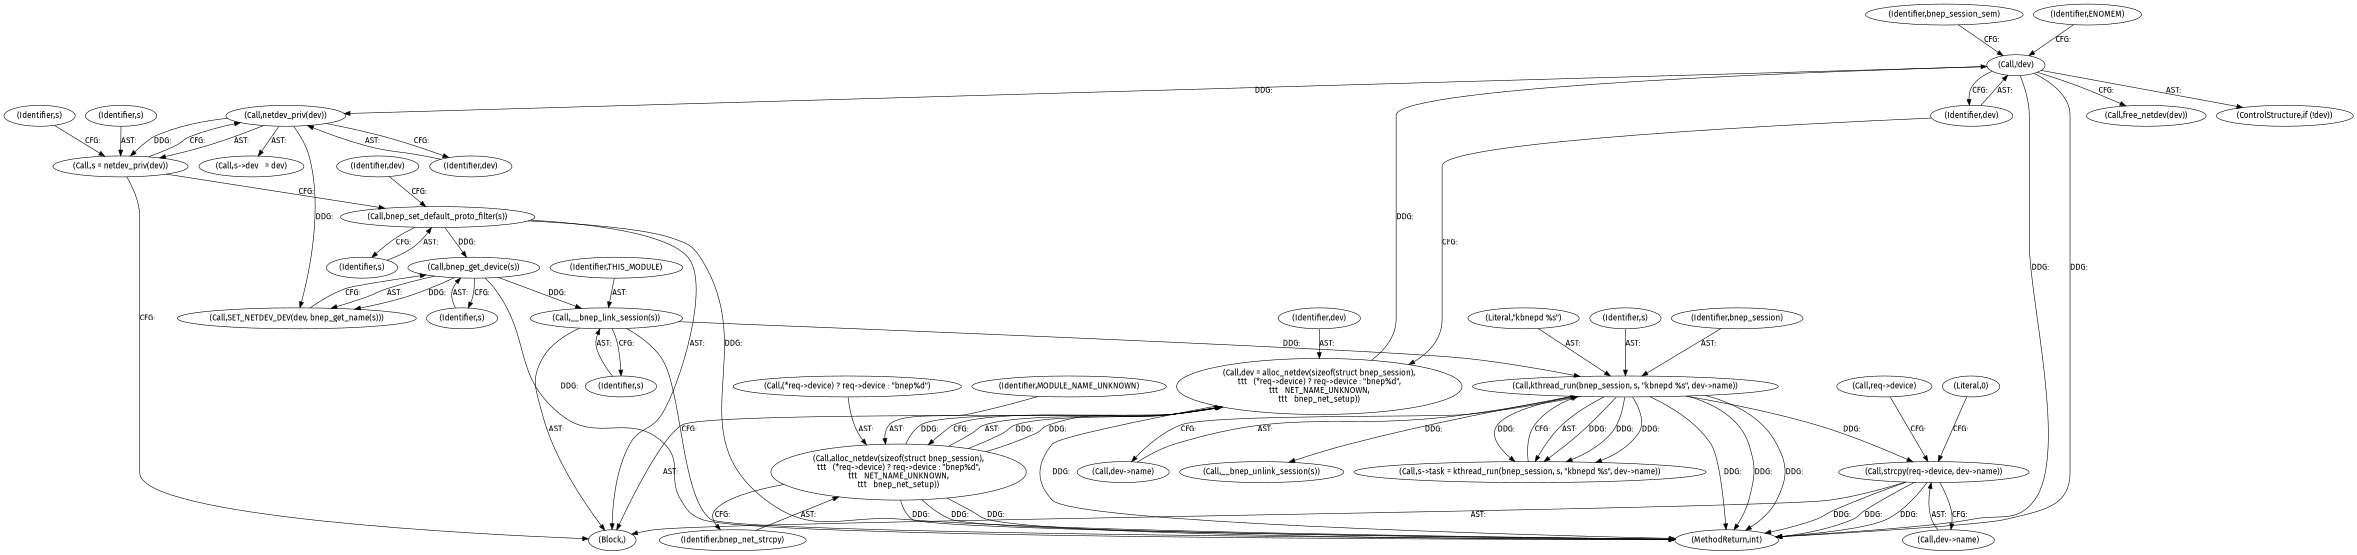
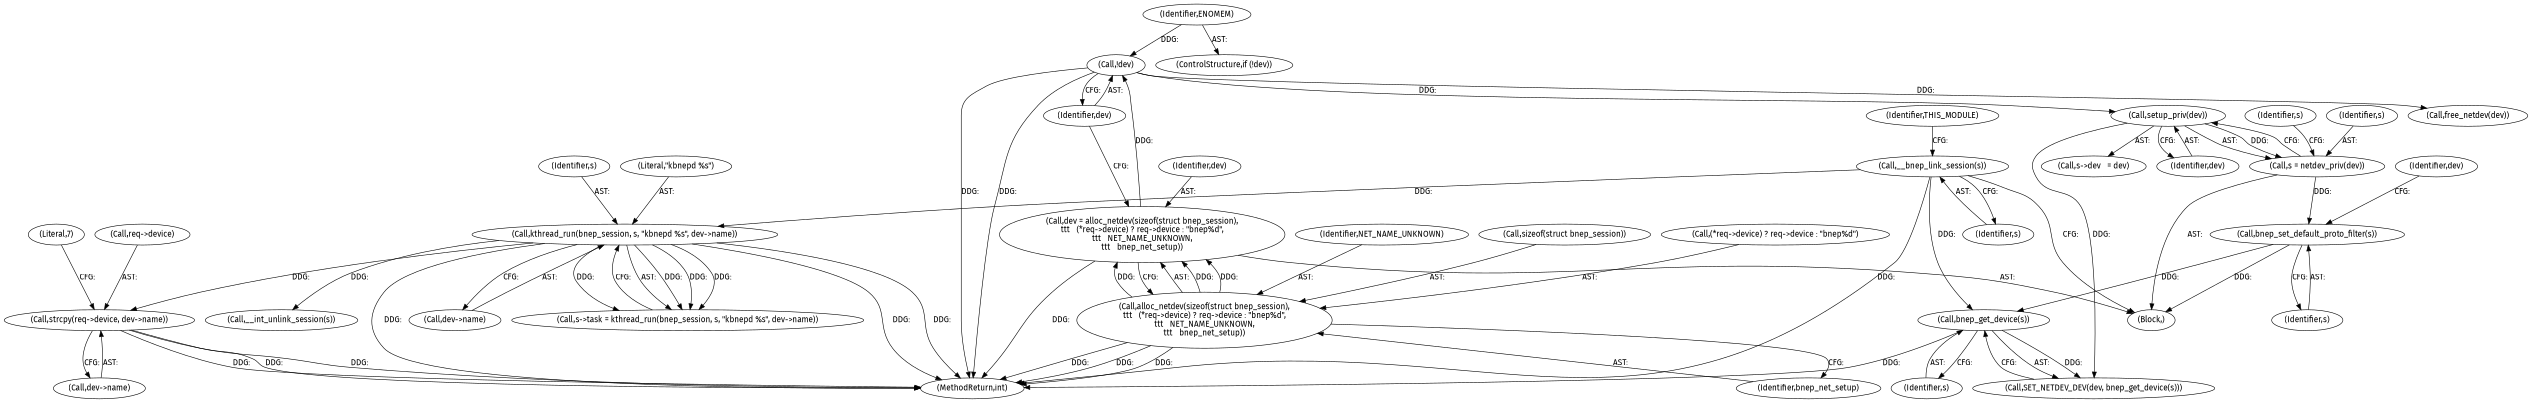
(1944, 15) -> none
(2065, 40) -> (1171, 40)
(2139, 88) -> (1209, 37)
(2108, 90) -> (1927, 90)
(286, 116) -> (2168, 116)
(308, 192) -> (2324, 192)
none -> (1565, 235)
(537, 292) -> (1933, 246)
(621, 293) -> (1942, 141)
(149, 318) -> (2196, 235)
(297, 318) -> (2094, 388)
(1737, 318) -> none
(698, 344) -> (2244, 277)
(1069, 386) -> (1382, 235)
(1971, 386) -> (56, 235)
(558, 429) -> (2072, 235)
(691, 429) -> (1887, 277)
(1920, 429) -> (131, 277)
(1262, 472) -> (282, 320)
(764, 498) -> none
(1272, 515) -> none
(733, 540) -> (1809, 388)
